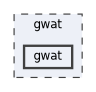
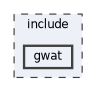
(48, 25) -> (48, 25)
